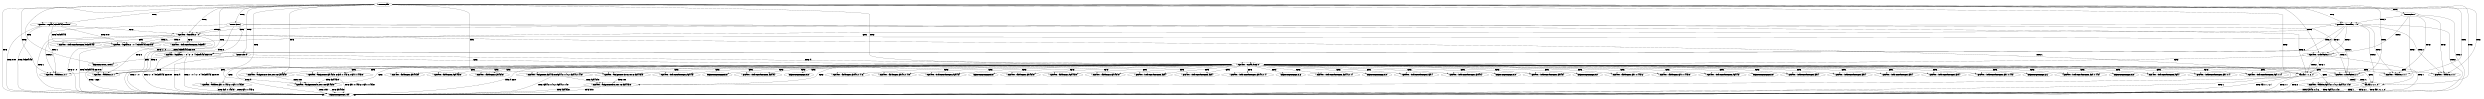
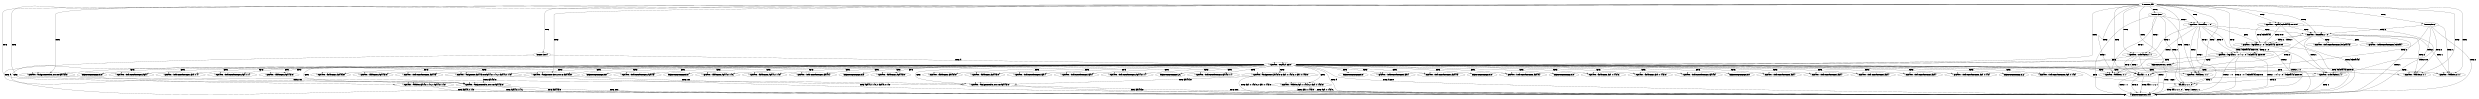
(3, 24) -> (2115, 36)
